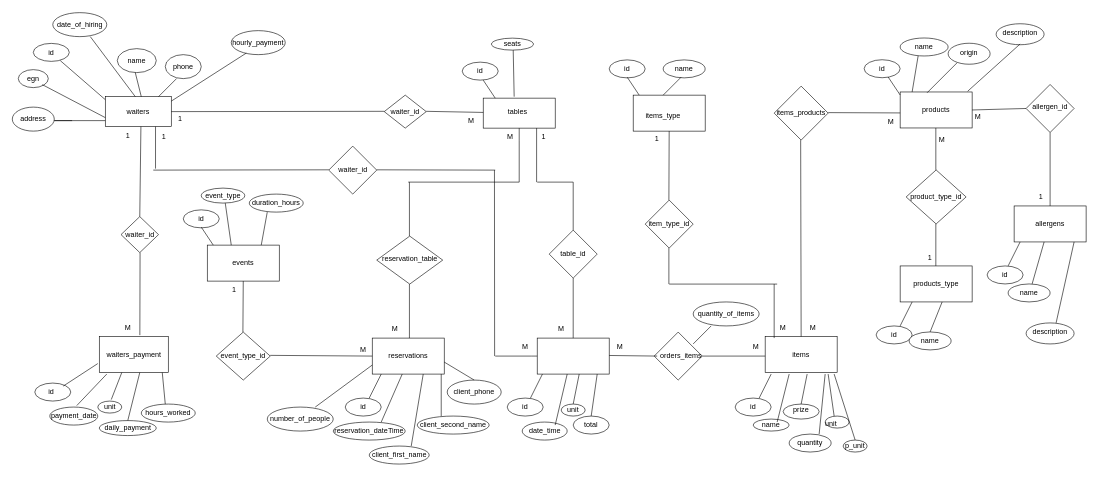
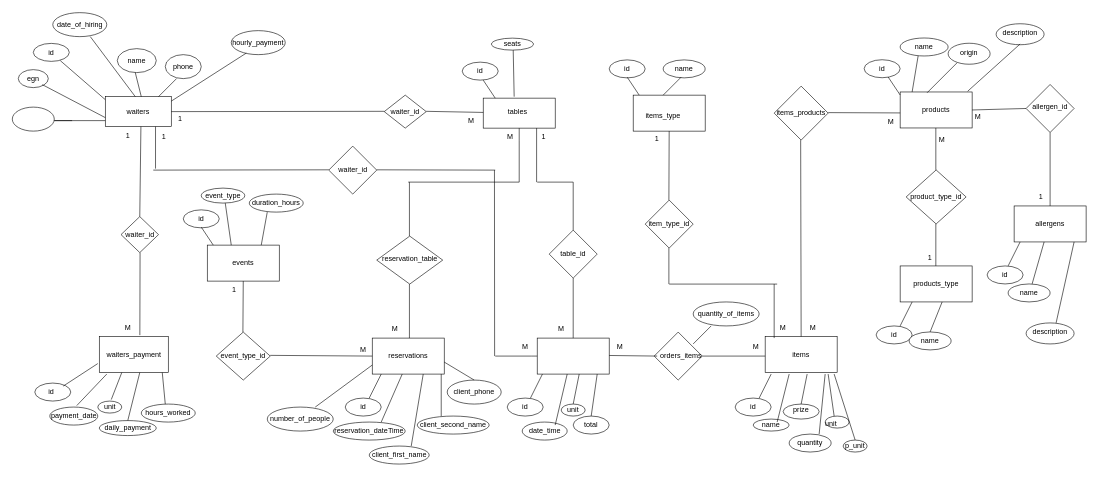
(33, 119) -> none
